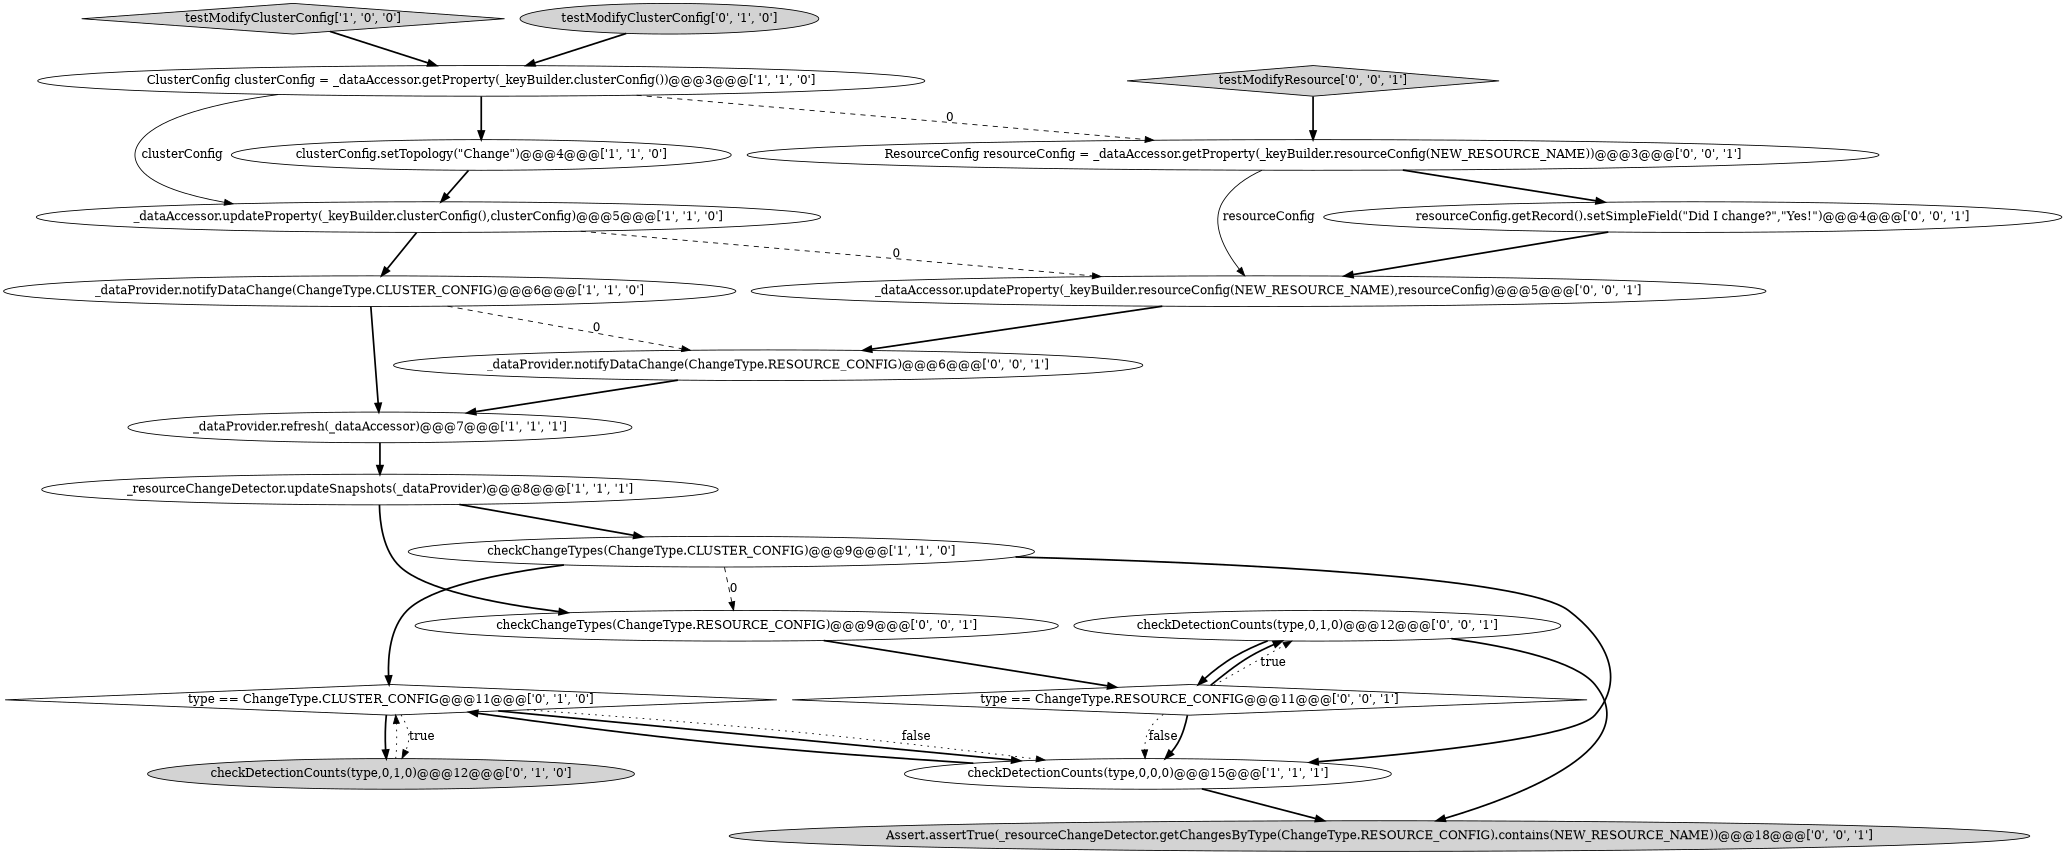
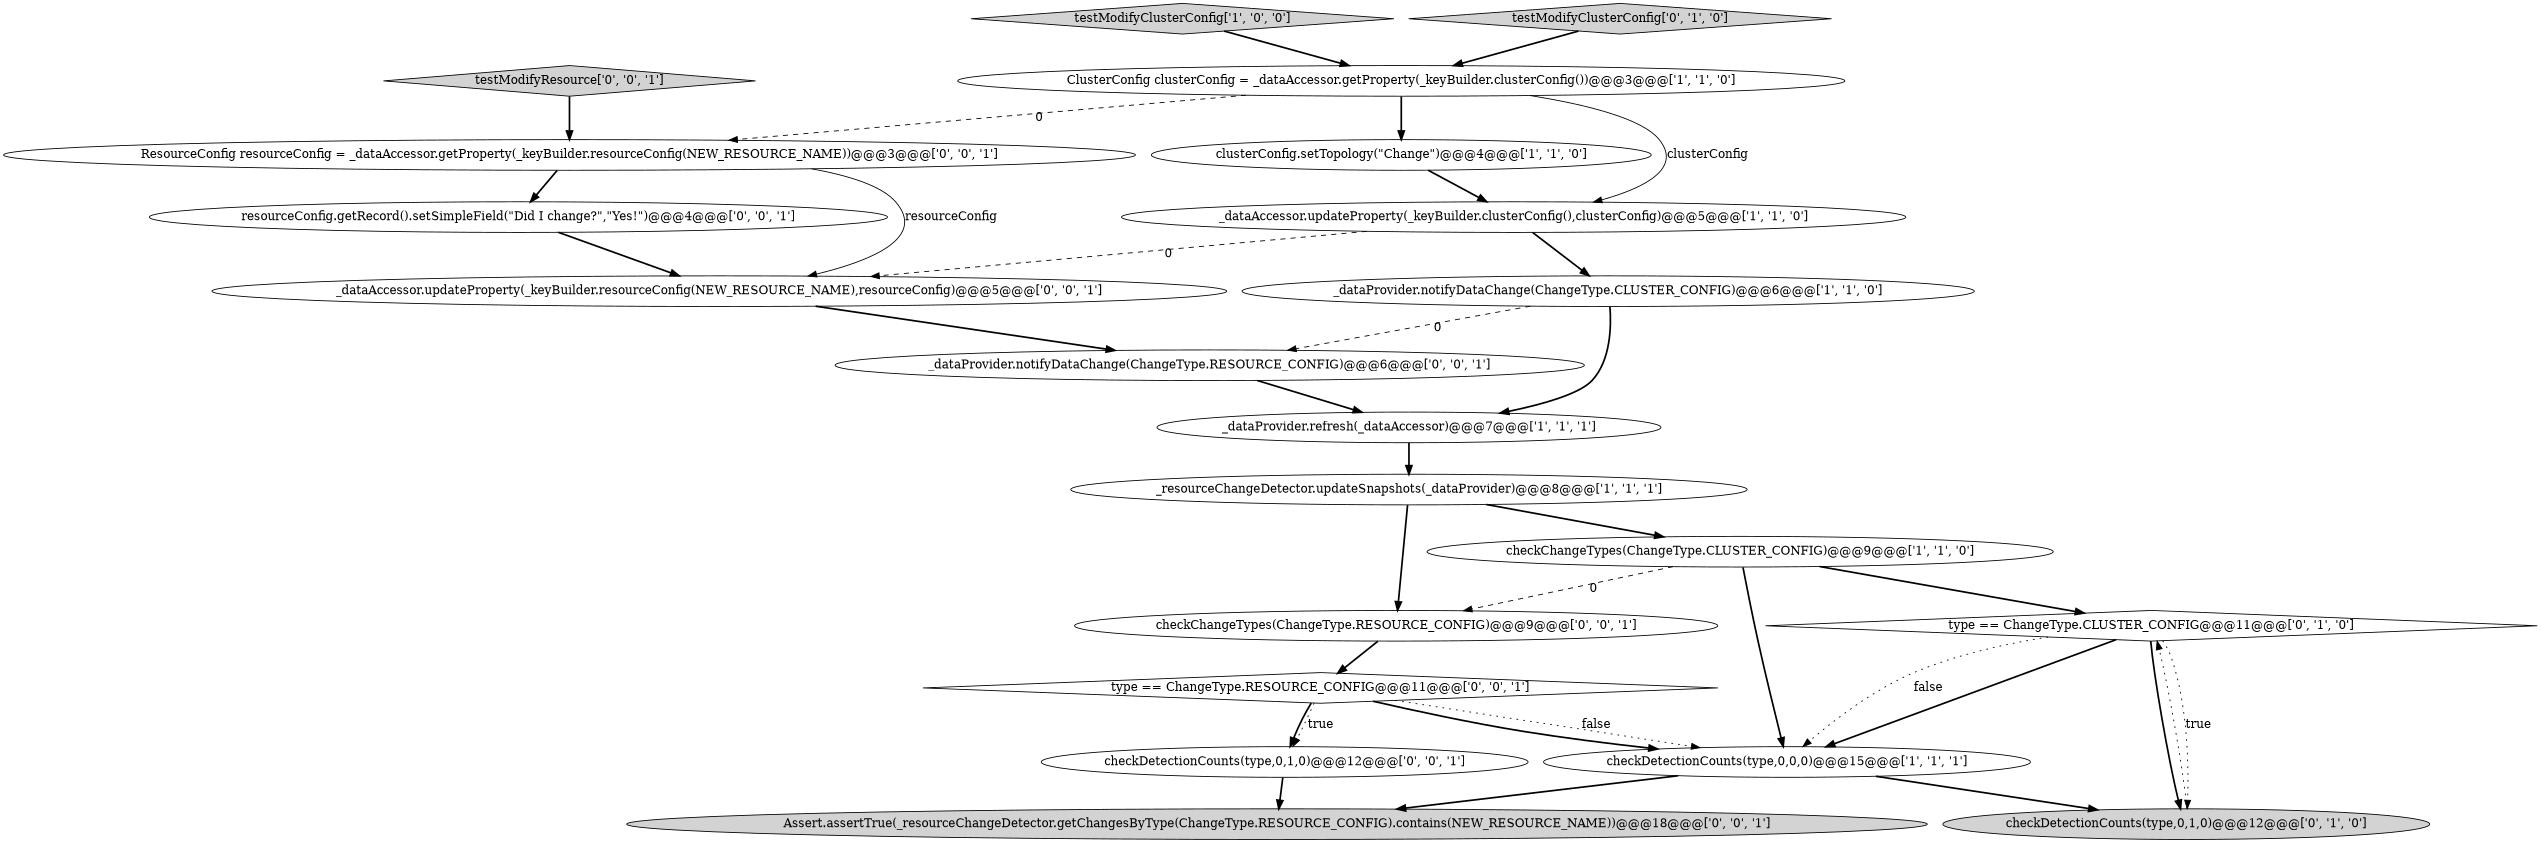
(669, 19) -> (1620, 19)
(1234, 657) -> none
(725, 744) -> (1982, 792)
